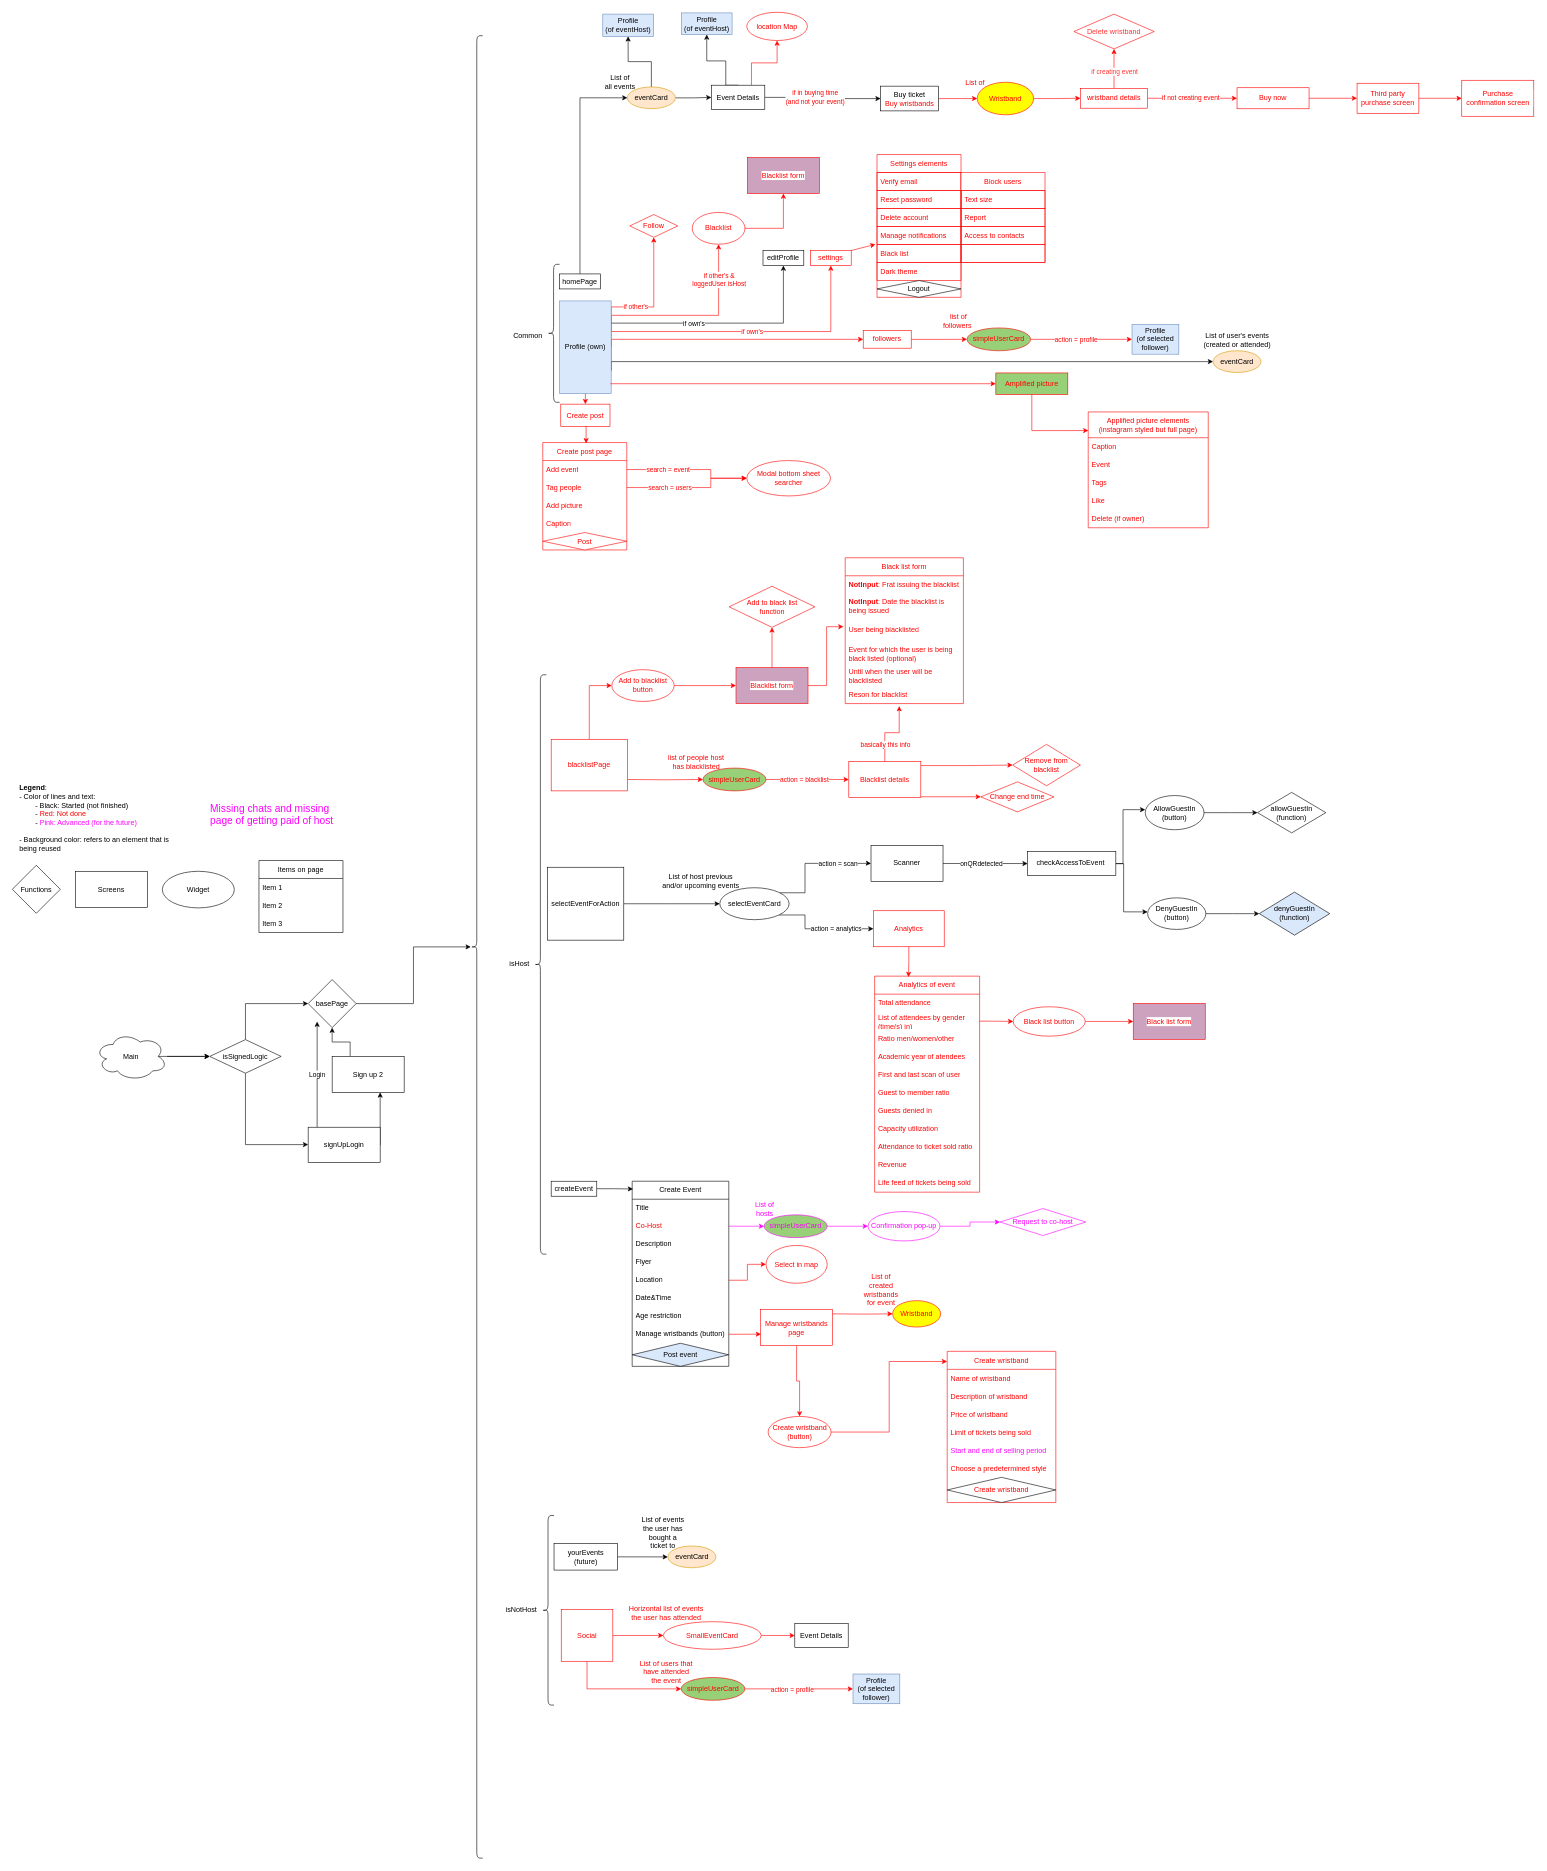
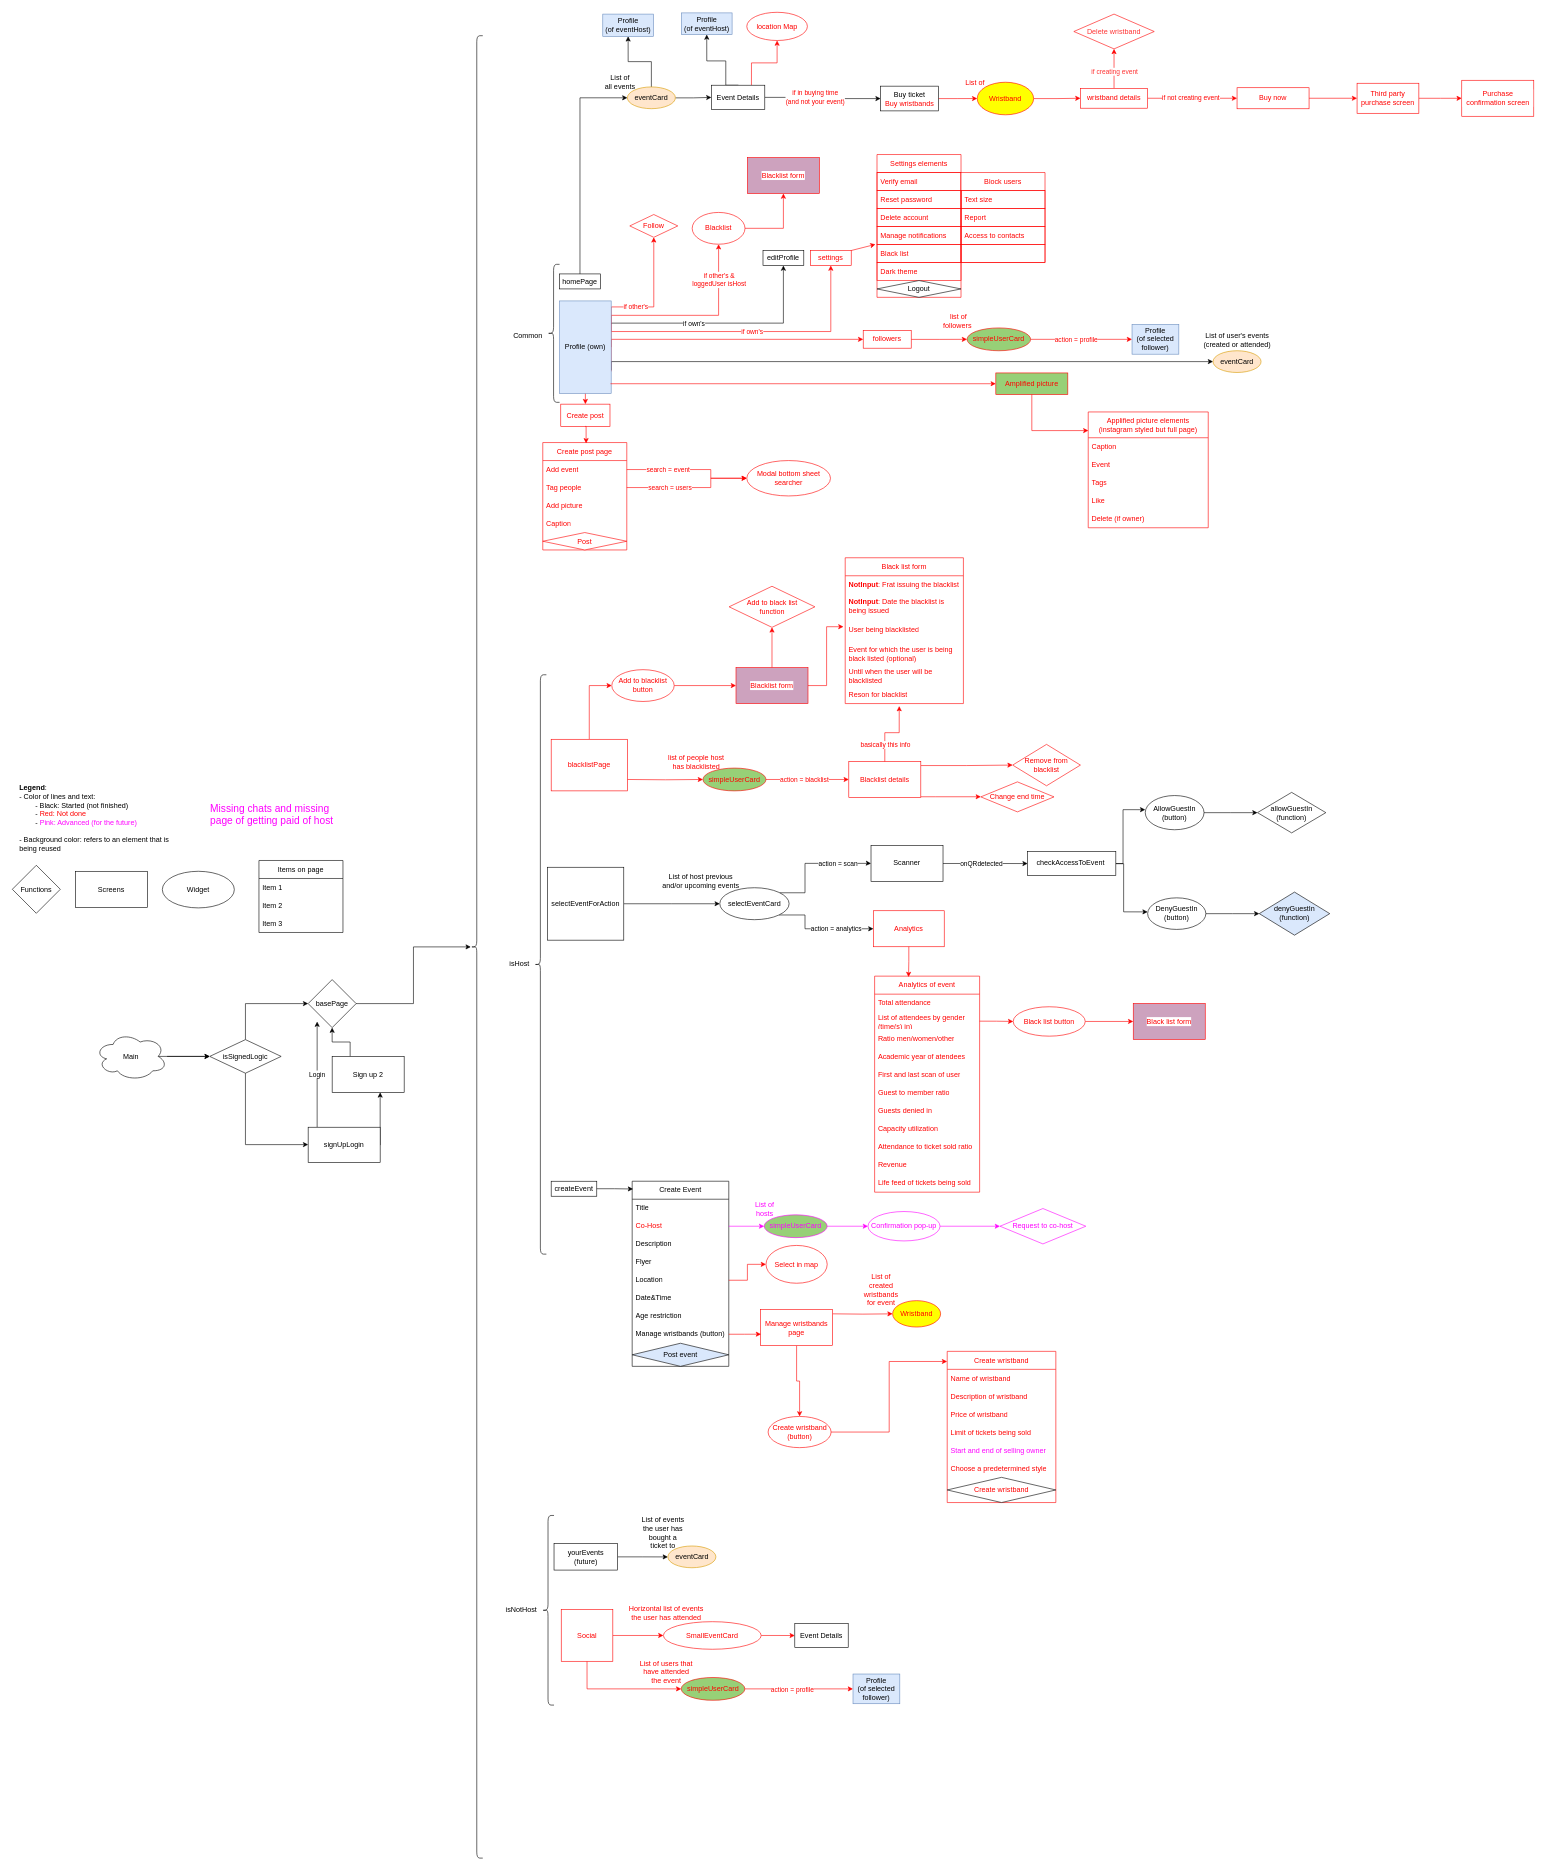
(1043, 1222) -> (1043, 1226)
(1002, 1451) -> (1002, 1451)
